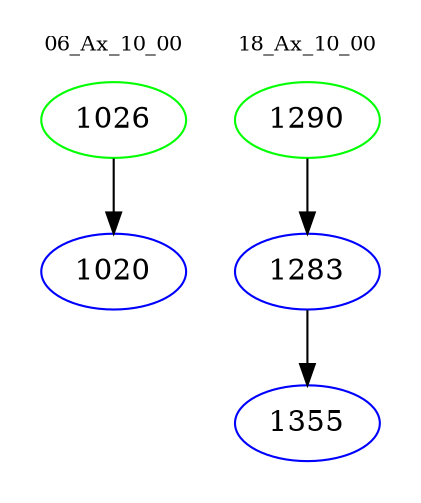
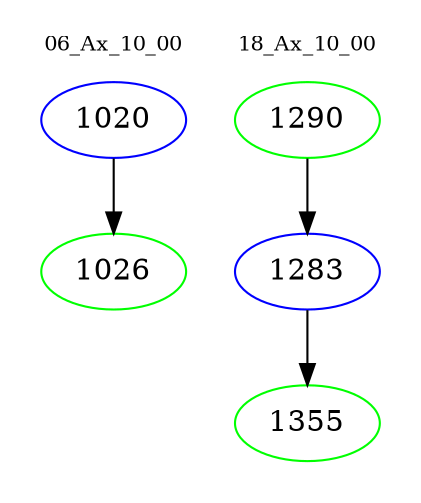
(114, 185) -> (114, 185)
(307, 423) -> (307, 423)
